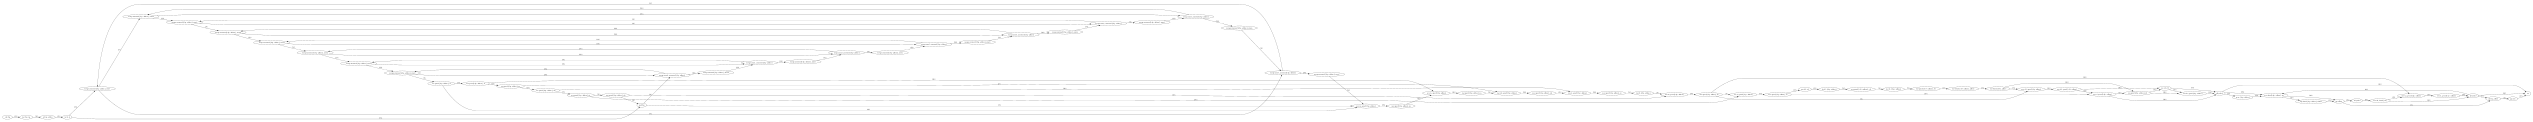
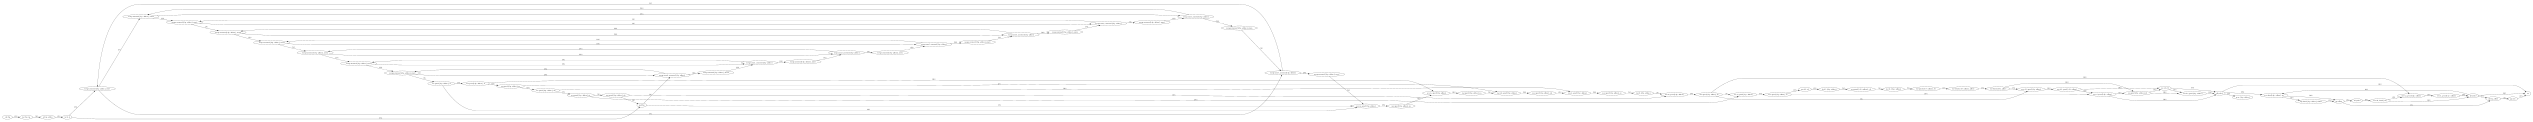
(2256, 97) -> none
